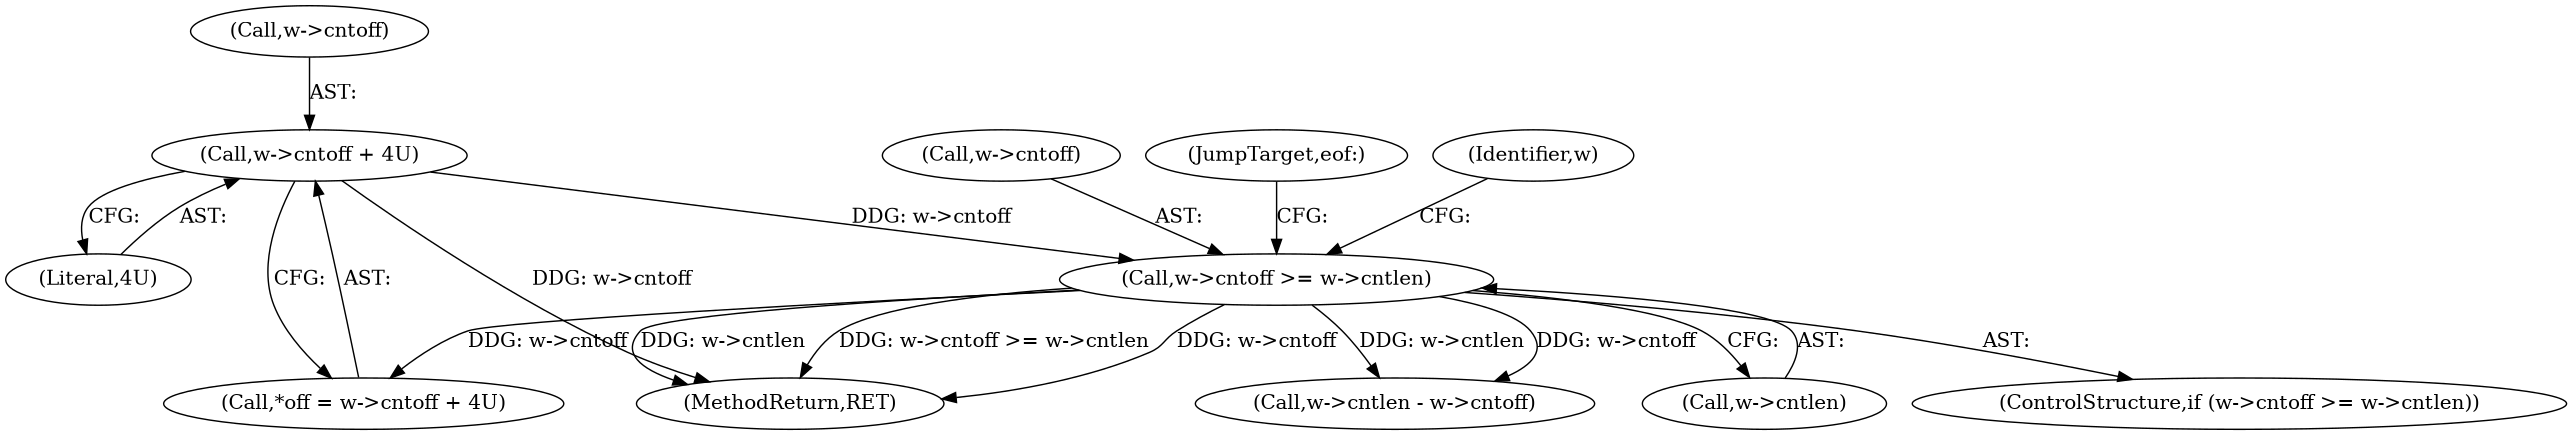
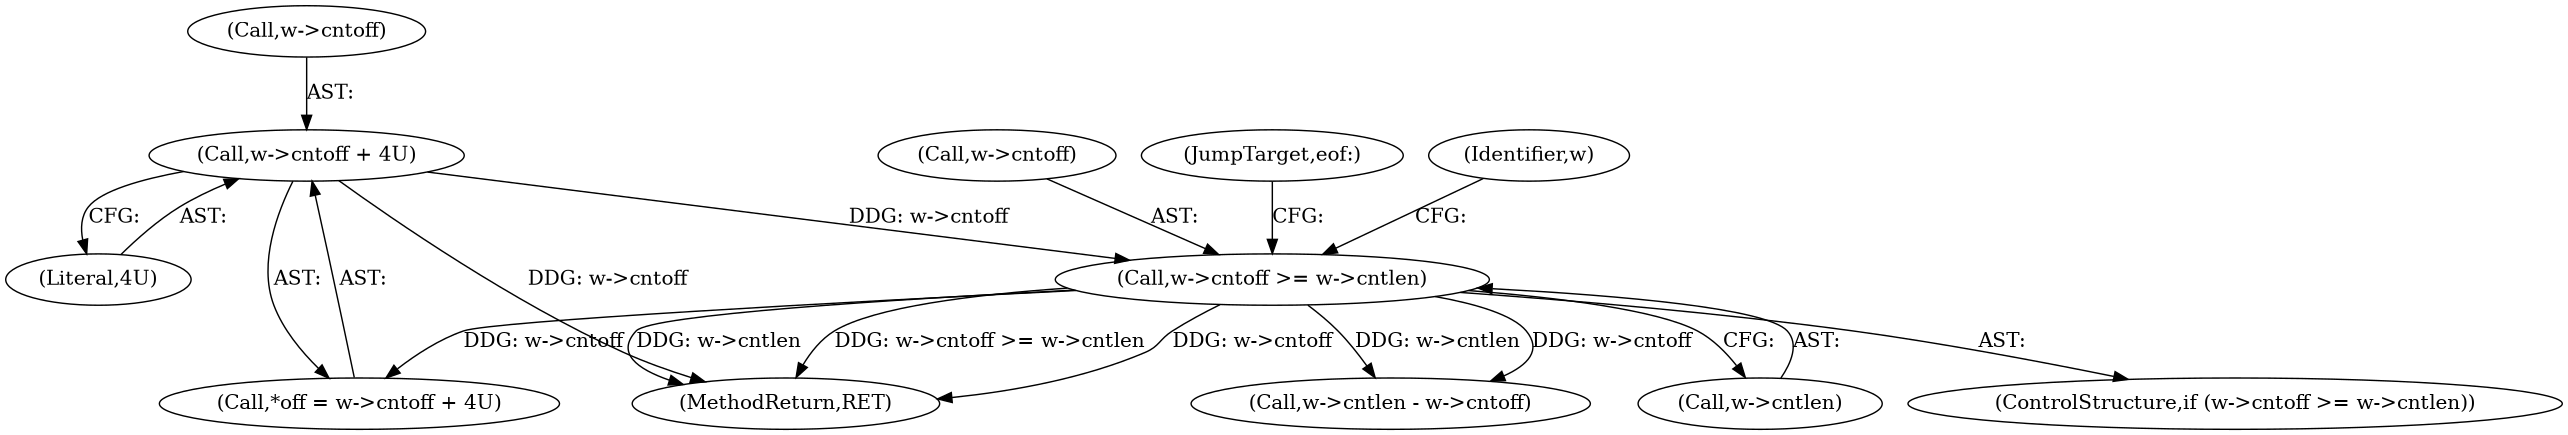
(303, 280) -> (301, 280)
